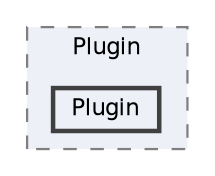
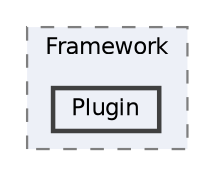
(107, 49) -> (107, 49)
